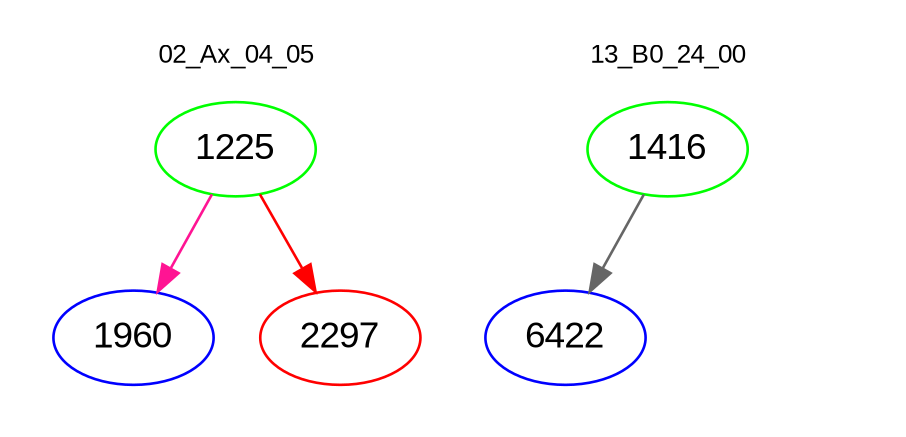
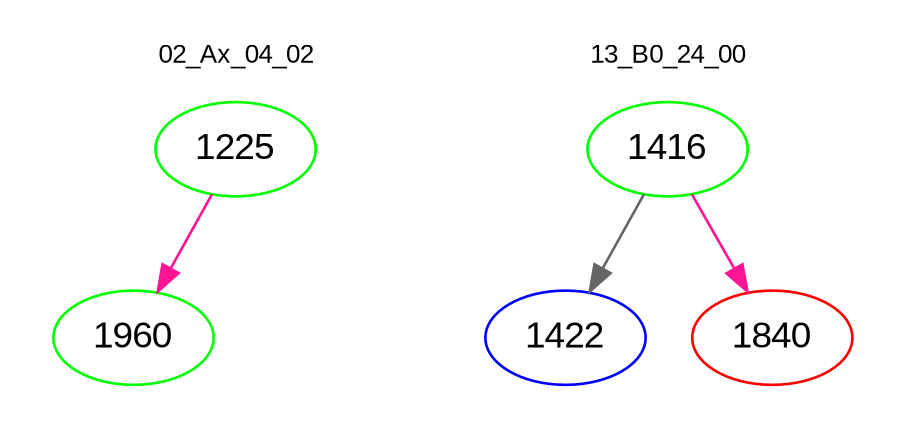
(237, 56) -> (237, 56)
(134, 338) -> (134, 338)
(340, 338) -> none
(566, 338) -> (566, 338)
none -> (772, 338)
